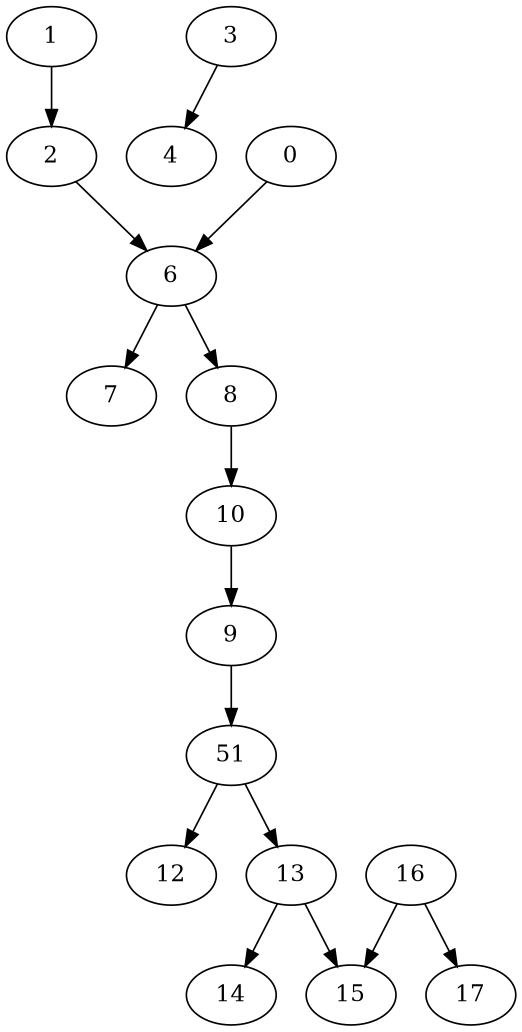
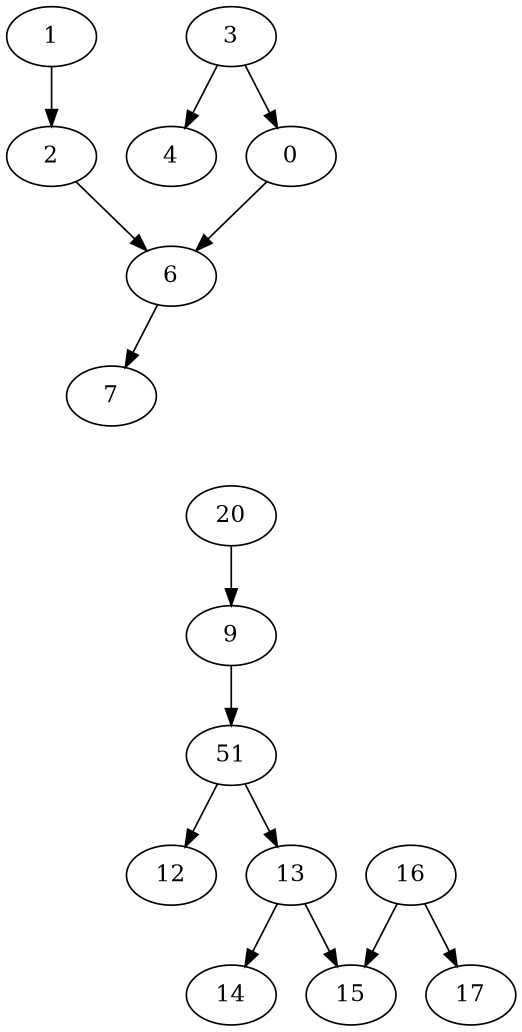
none -> (257, 89)
(231, 396) -> none
(231, 516) -> (231, 516)
